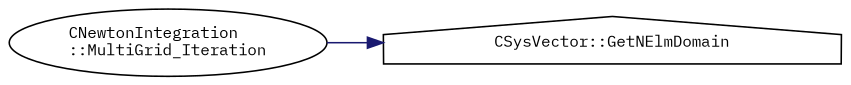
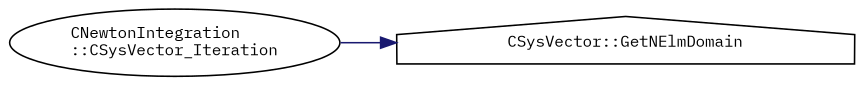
(168, 43) -> (175, 43)
